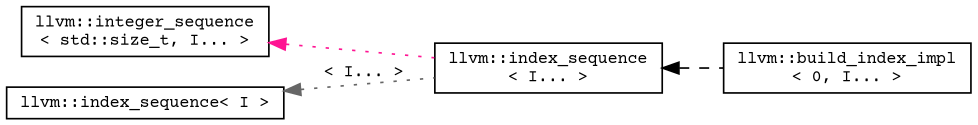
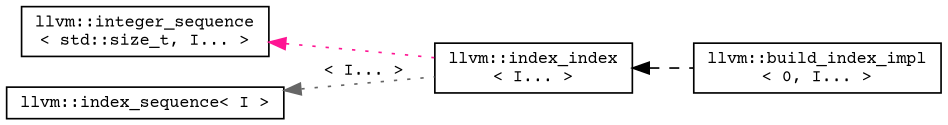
(549, 68) -> (534, 68)
